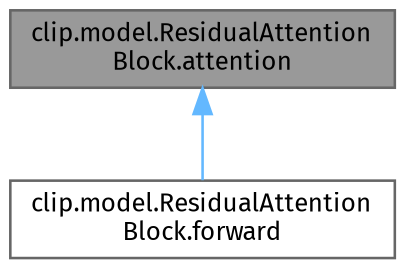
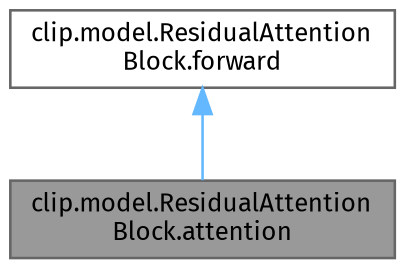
(203, 147) -> (203, 147)
